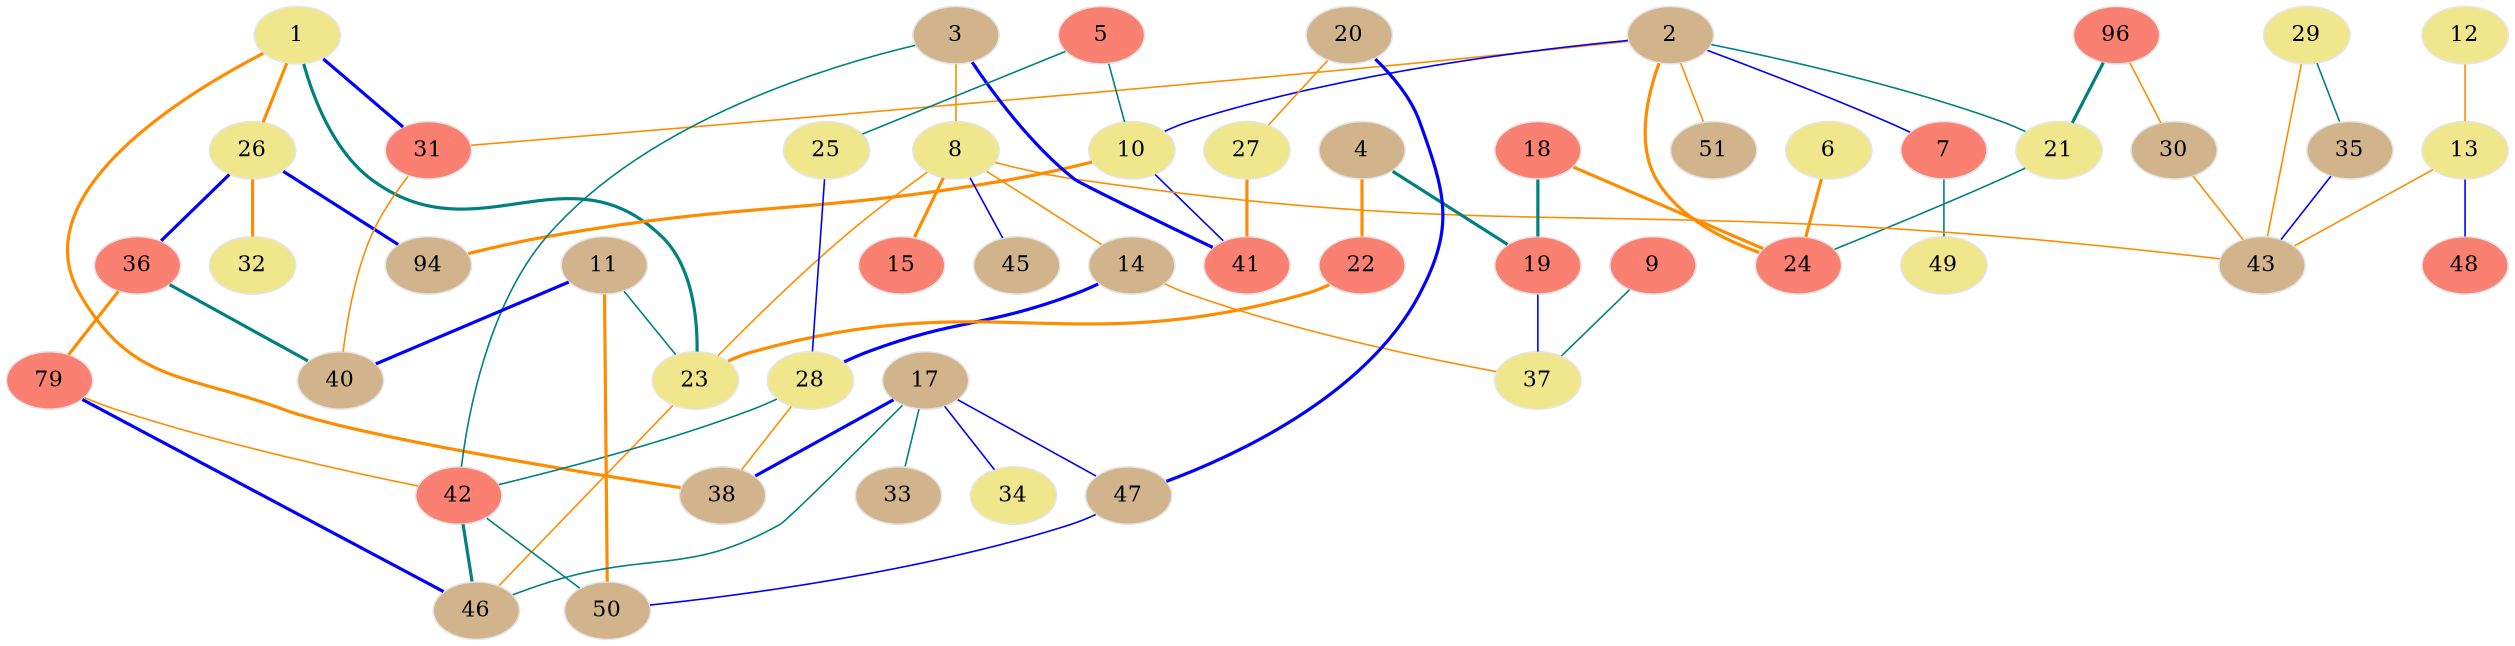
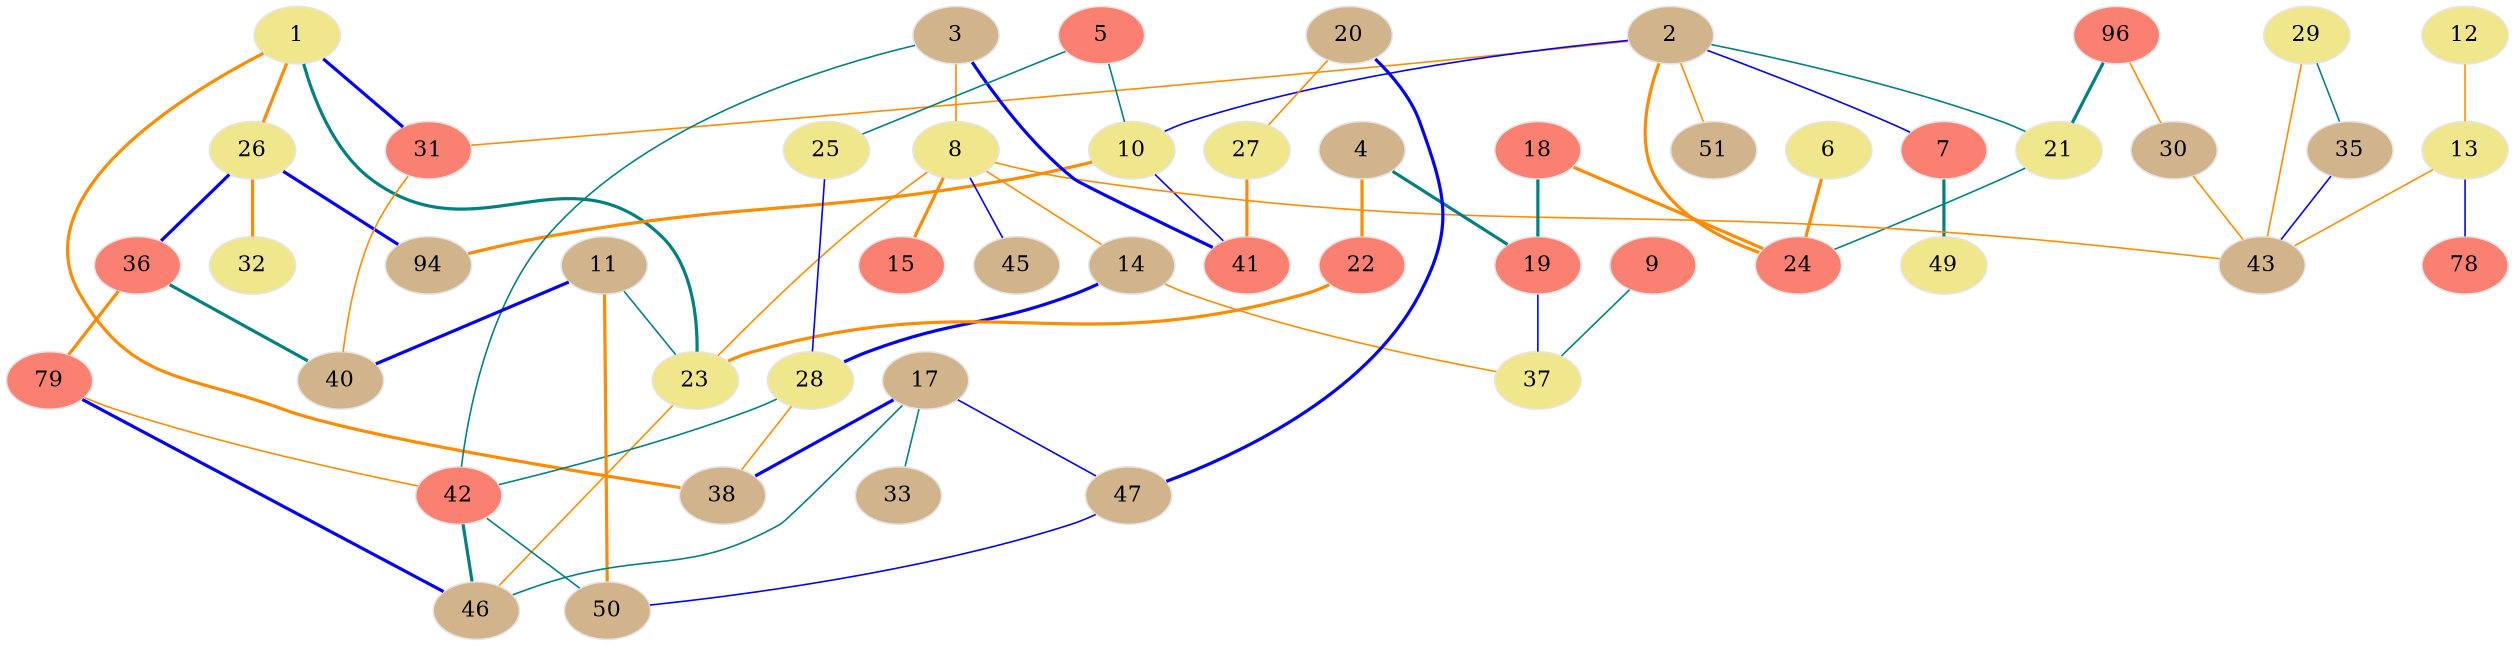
(1944, 215) -> (1944, 215)
(2465, 265) -> (2465, 265)
(1014, 496) -> none
